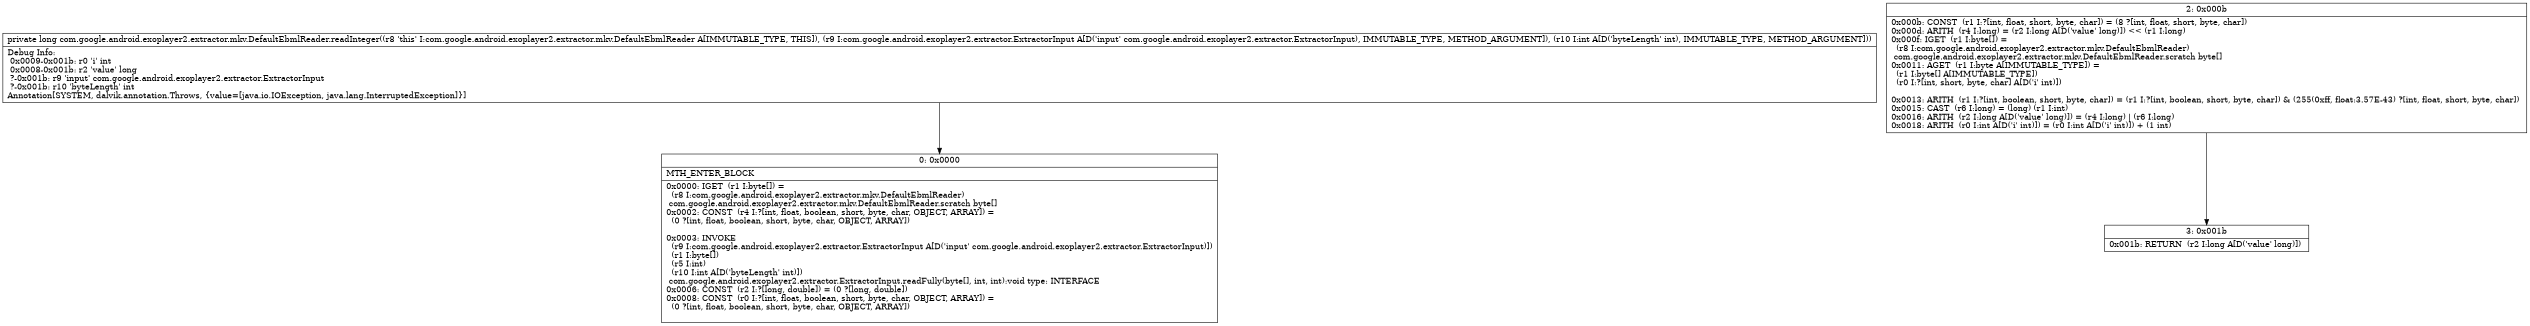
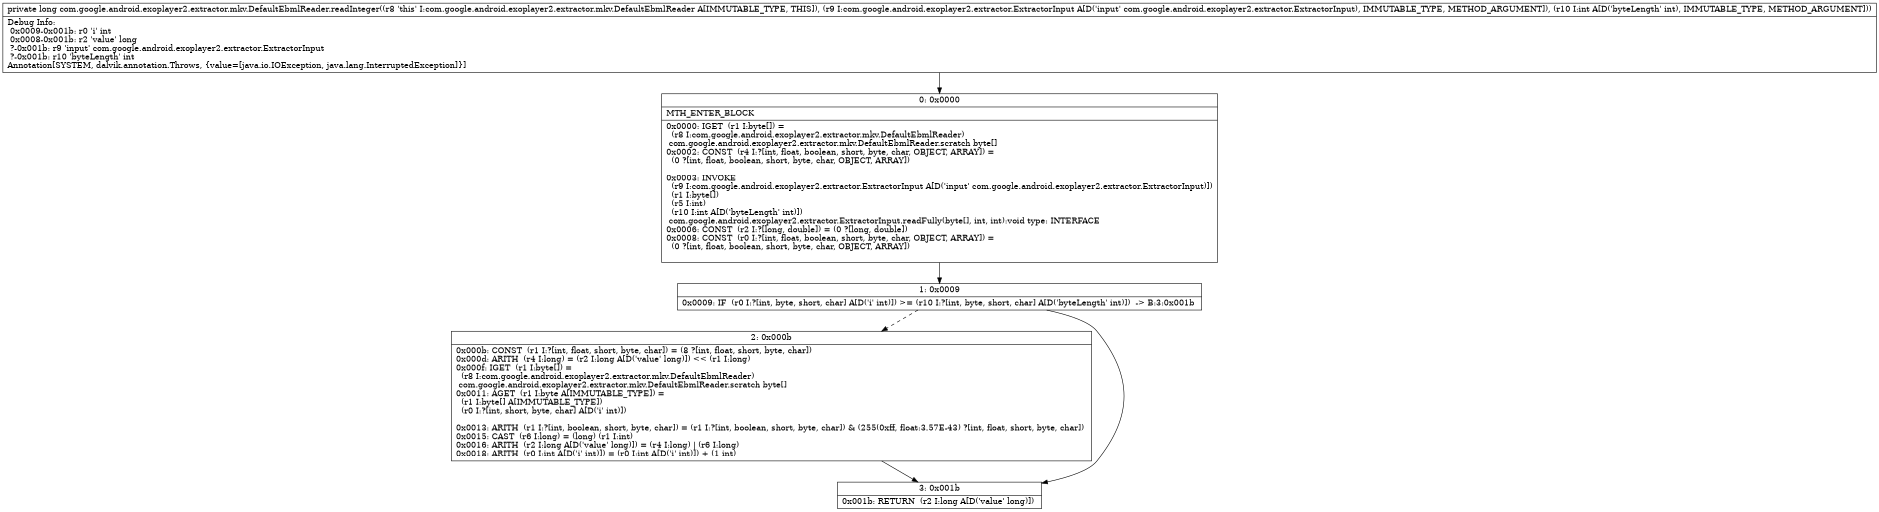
none -> (940, 297)
